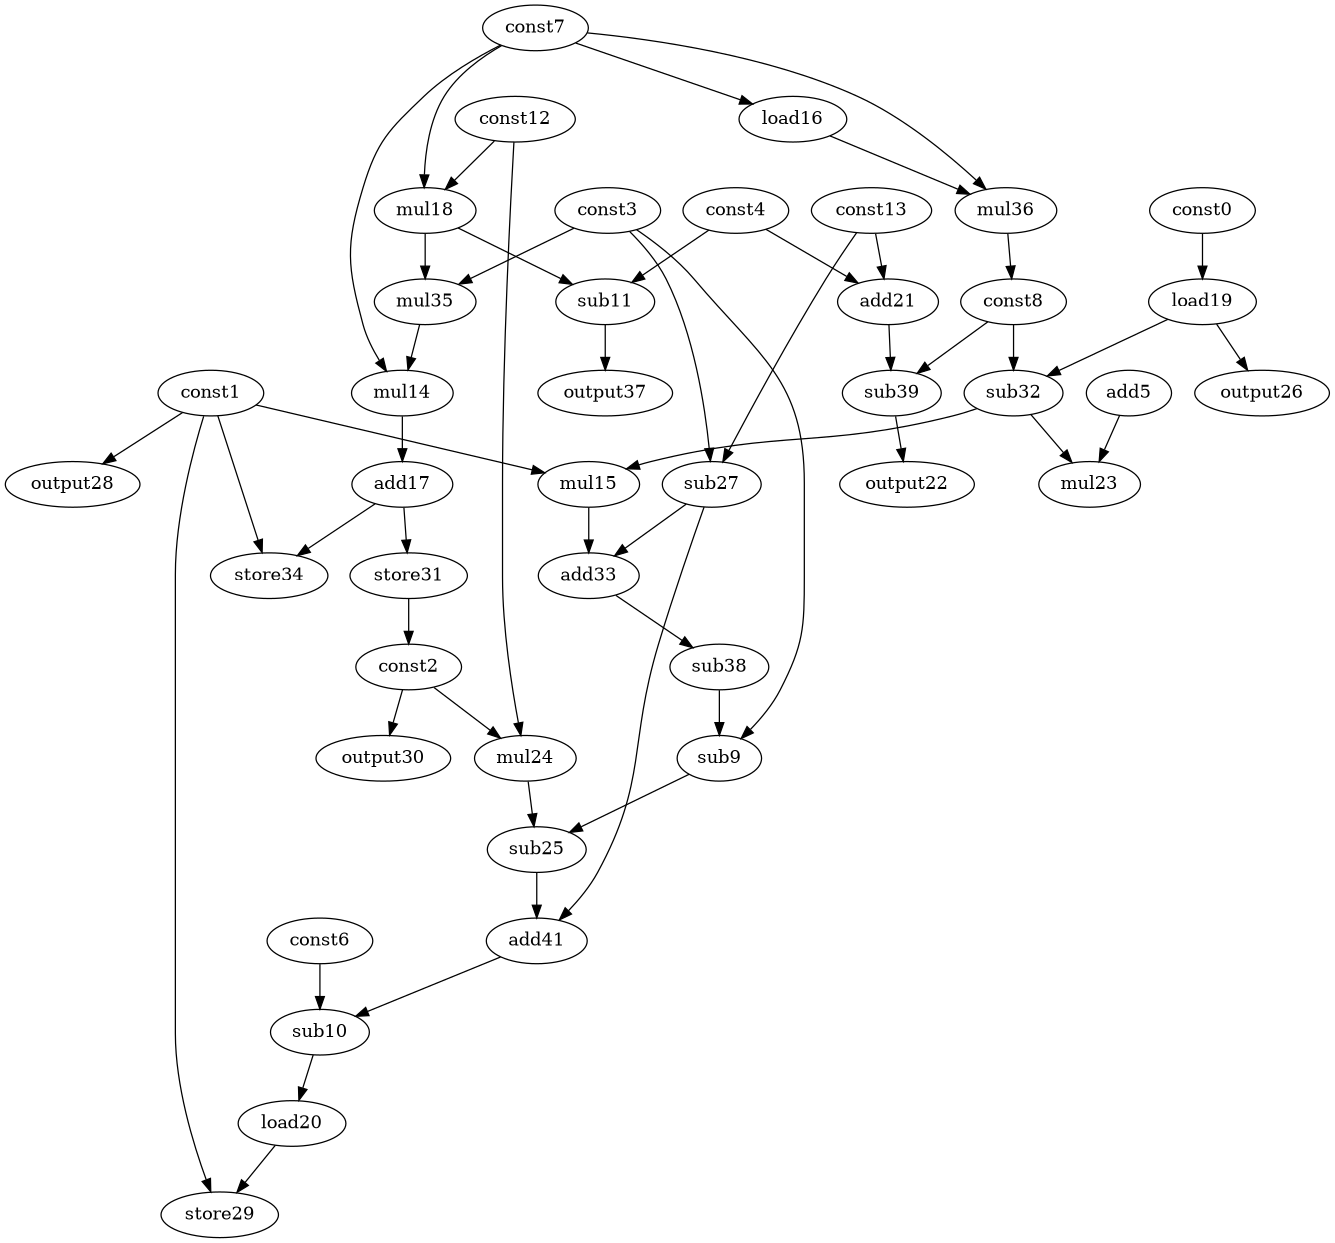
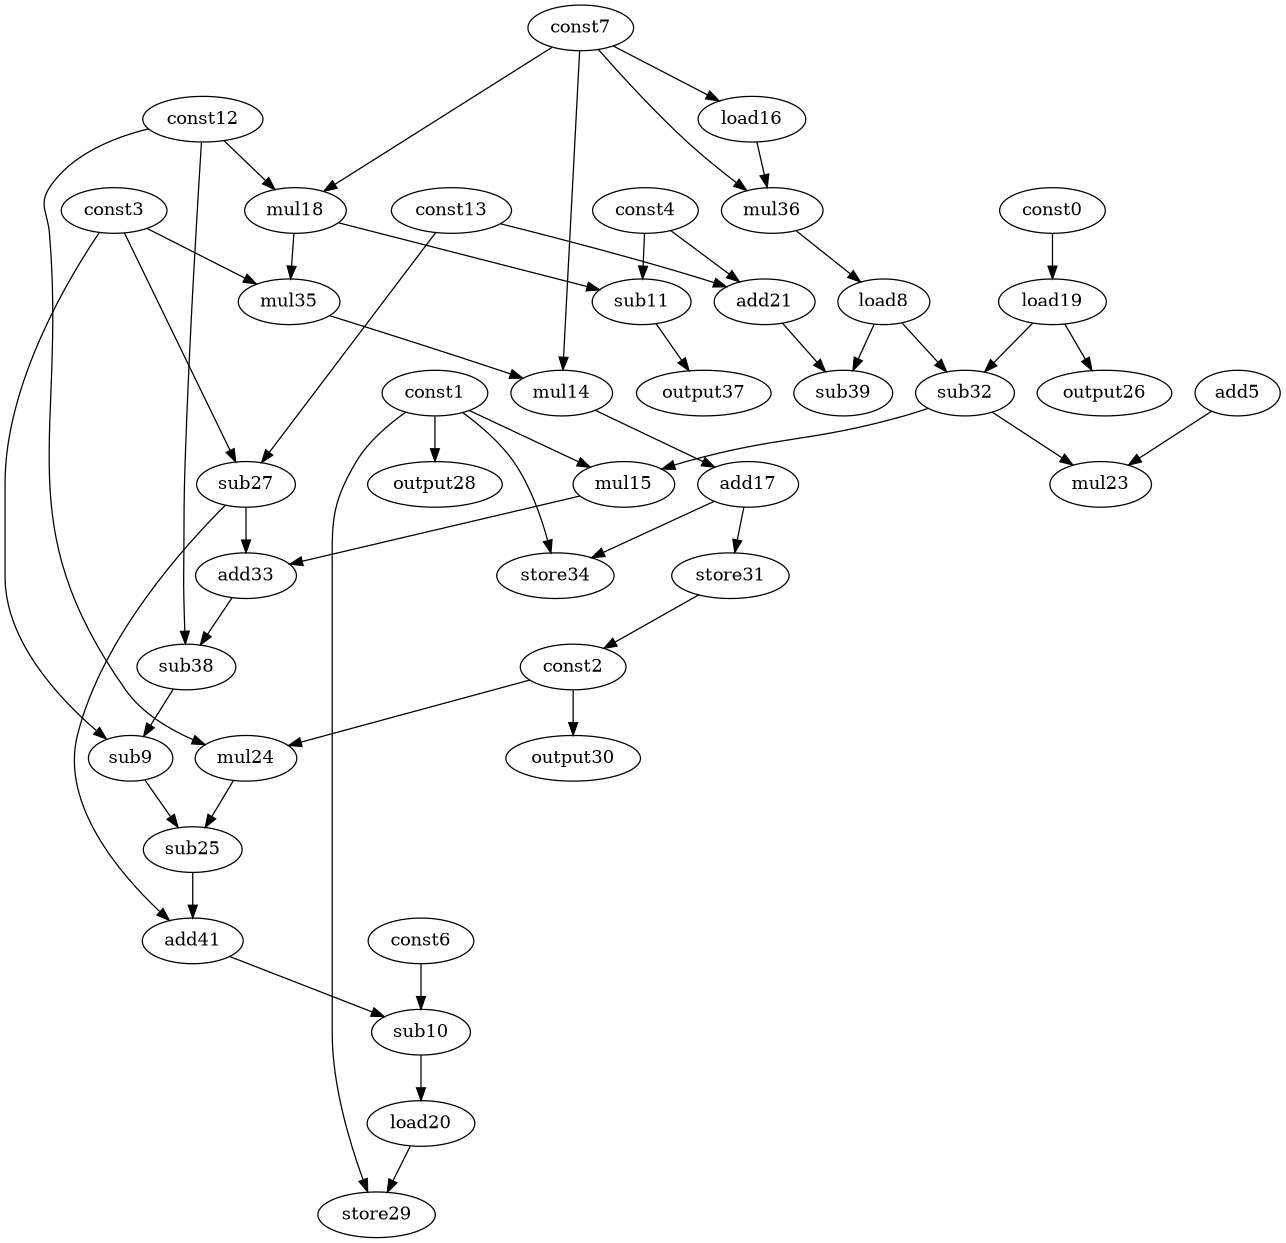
(1014, 302) -> (884, 302)
none -> (188, 387)
(907, 484) -> none
